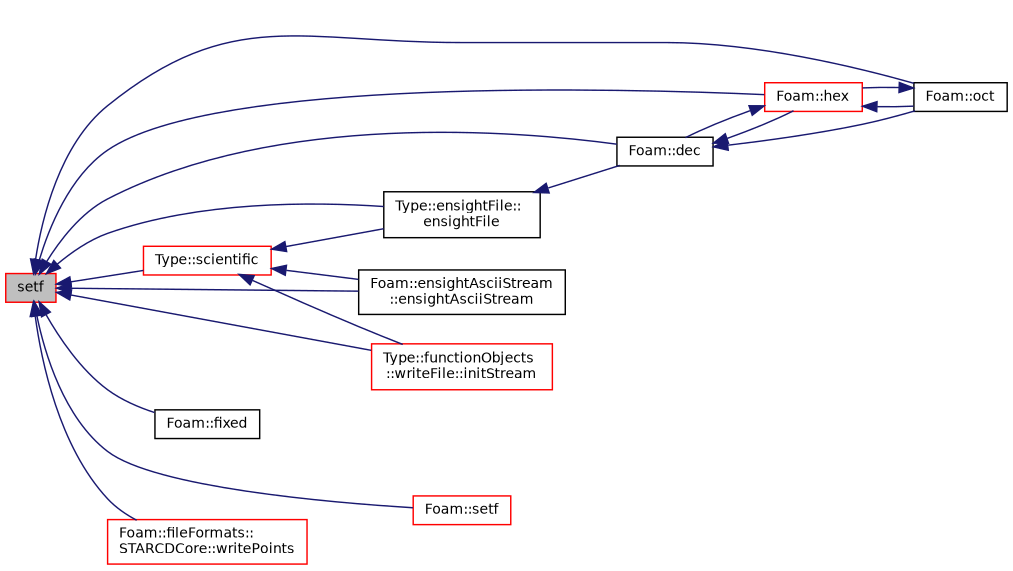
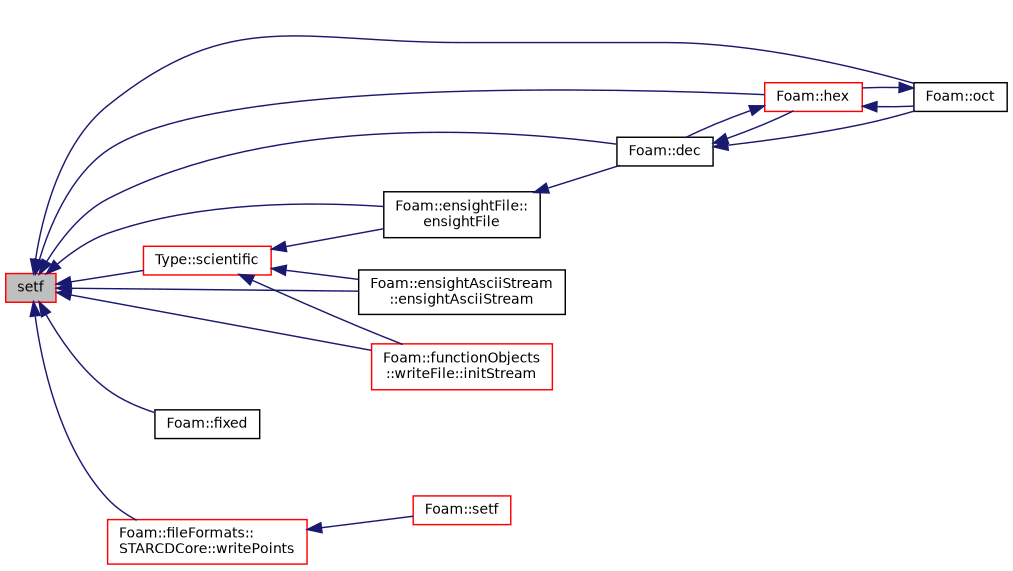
(462, 215) -> (462, 215)
(462, 367) -> (462, 367)
(181, 479) -> (367, 522)
